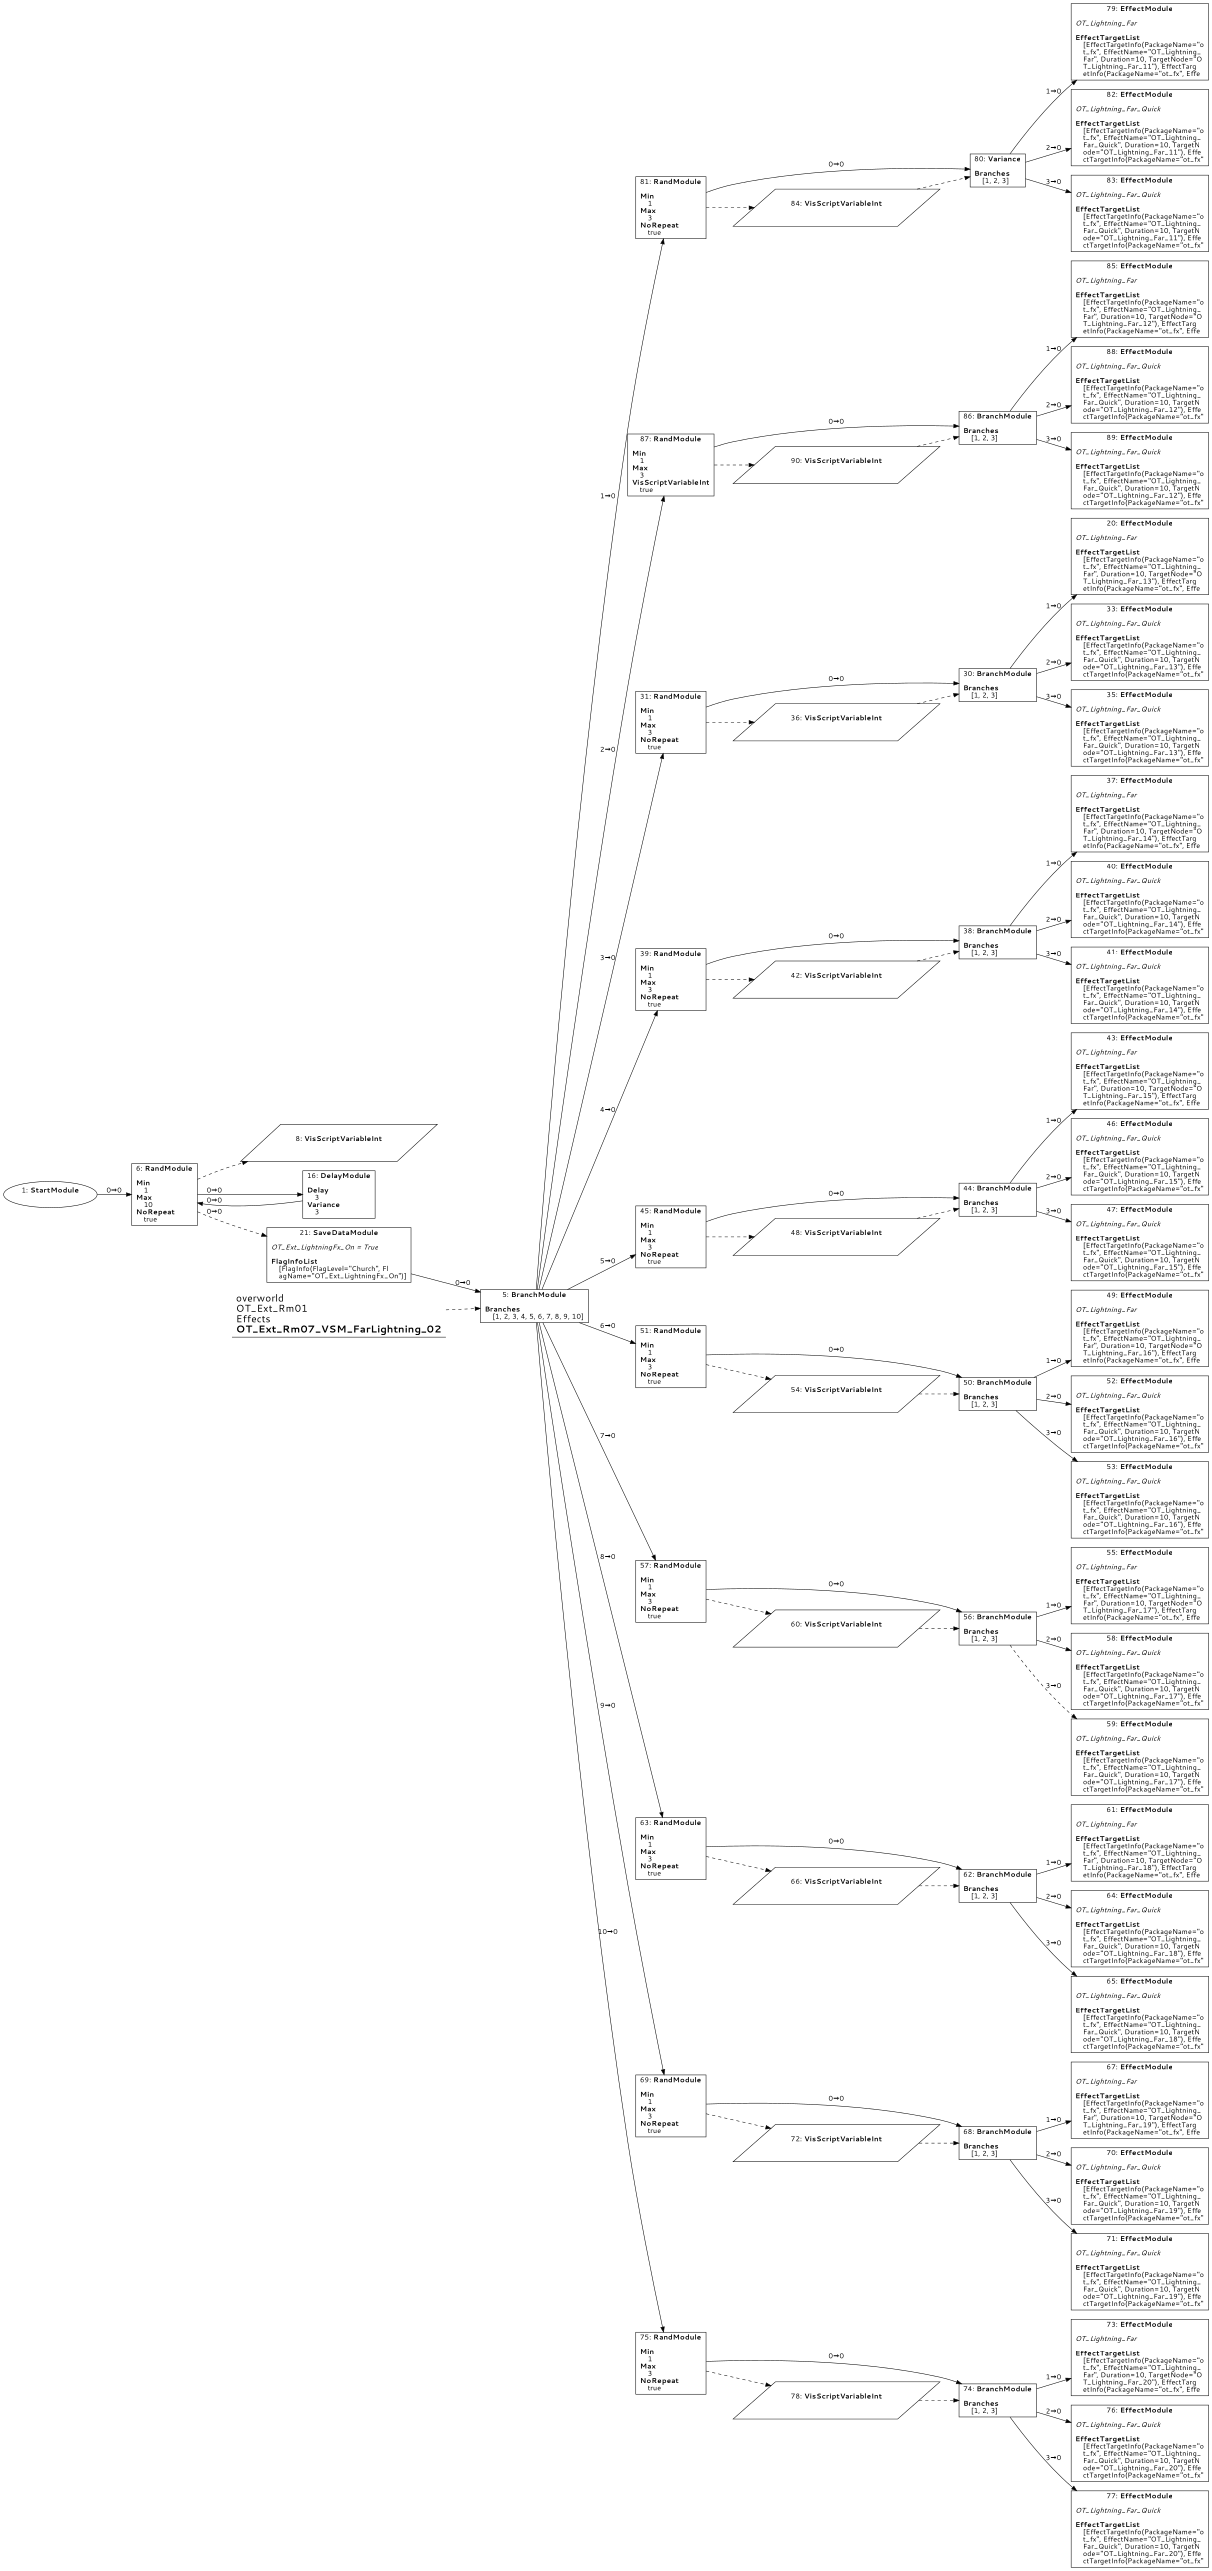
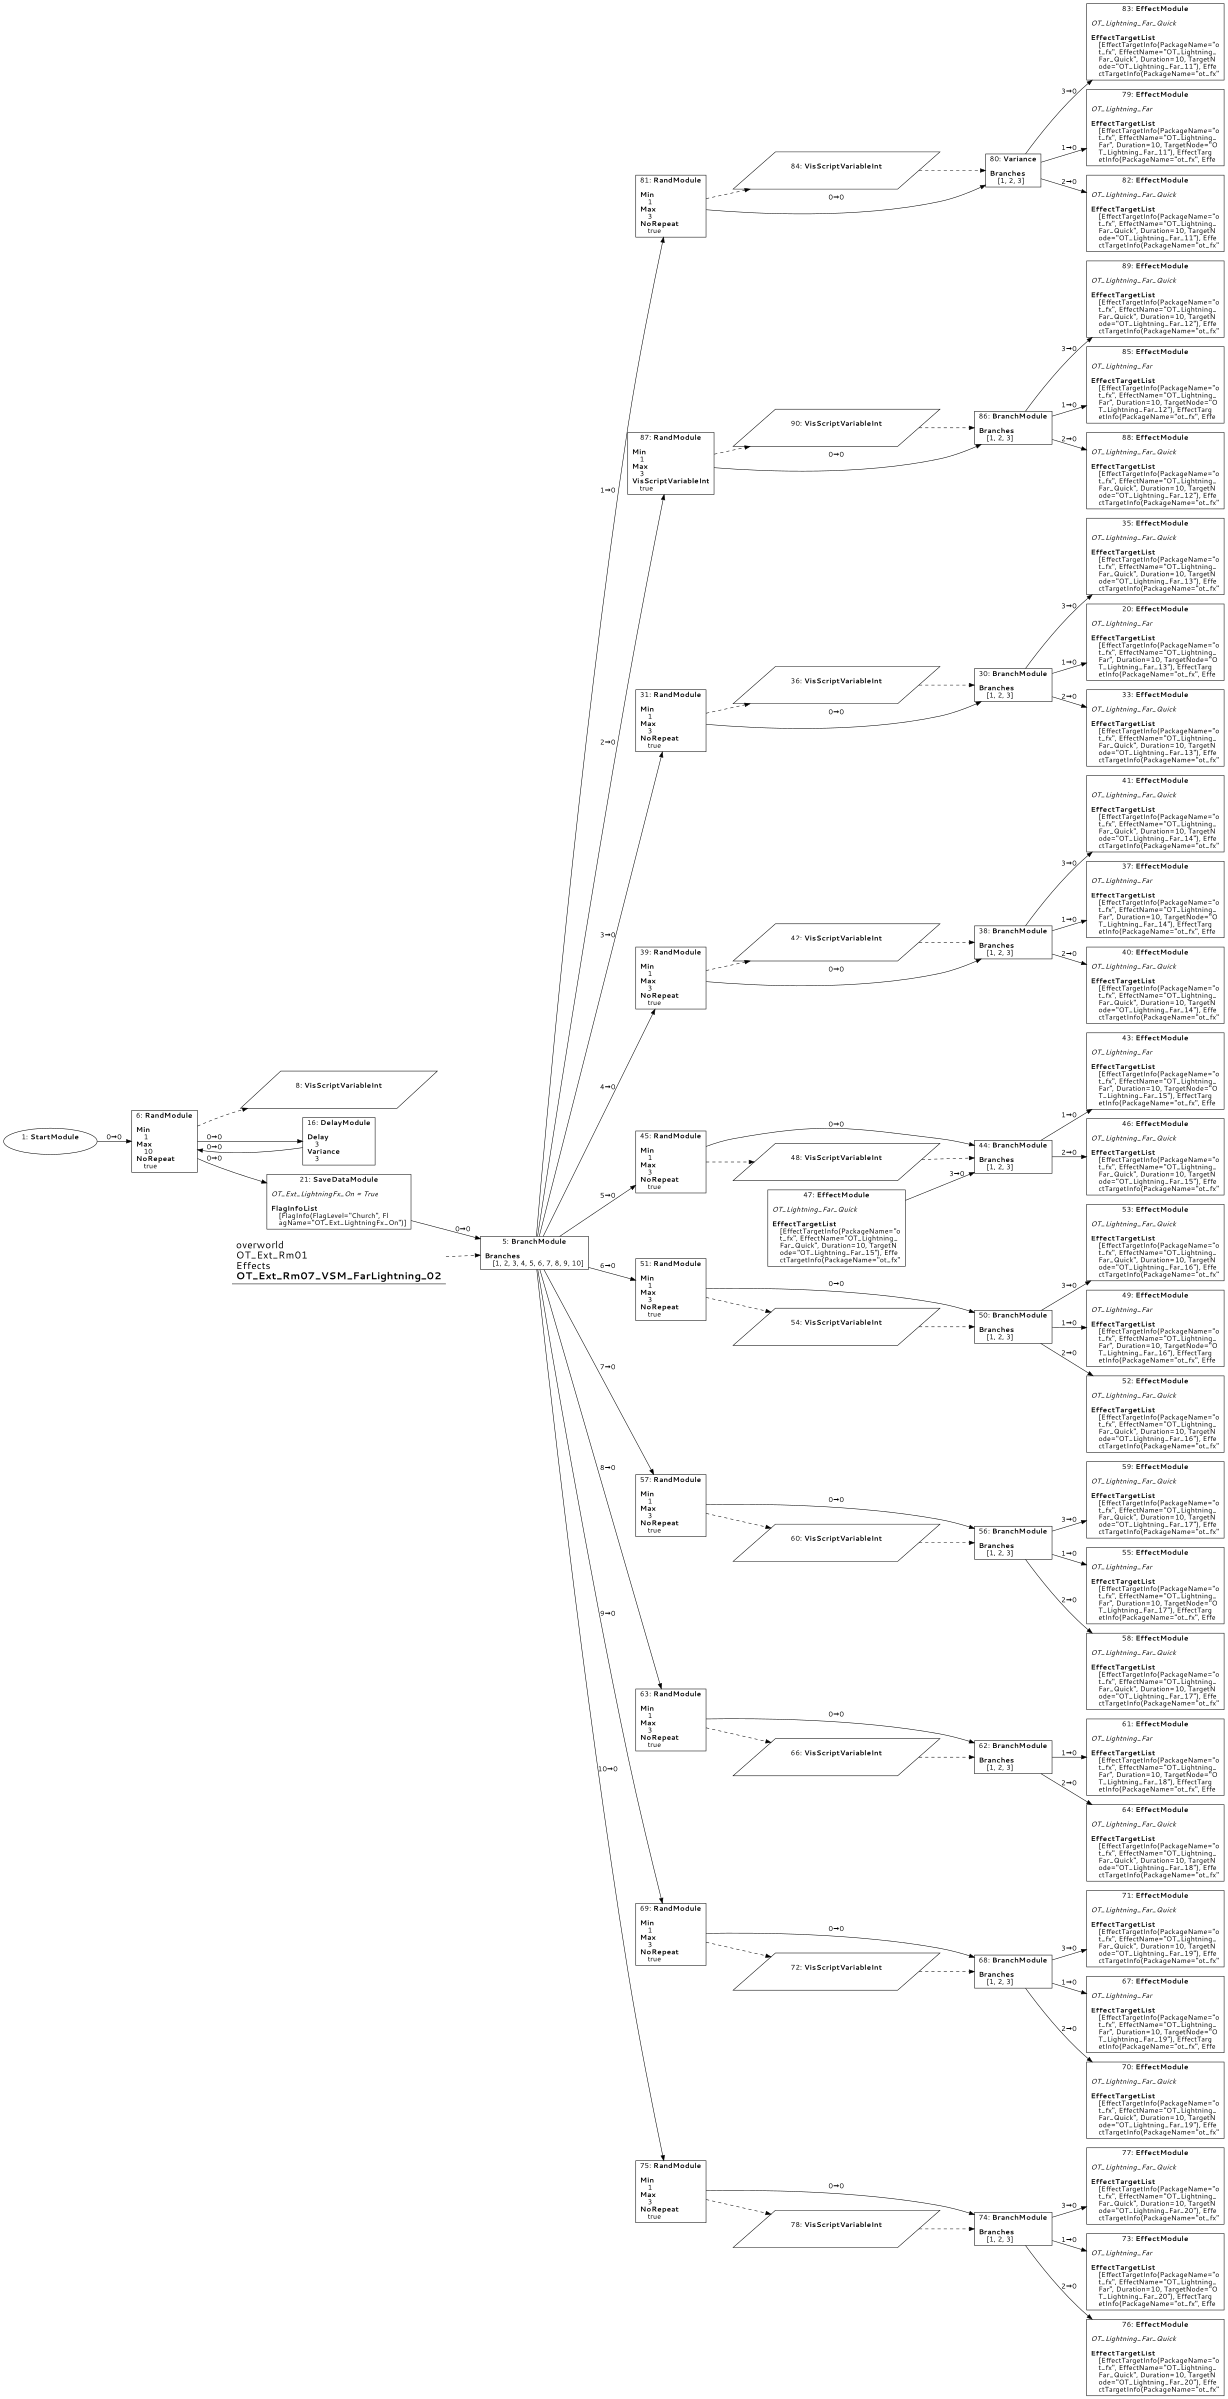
(1051, 1216) -> (938, 1187)
(229, 1224) -> (229, 1171)
(1039, 1682) -> (1067, 1527)
(1140, 2014) -> none
